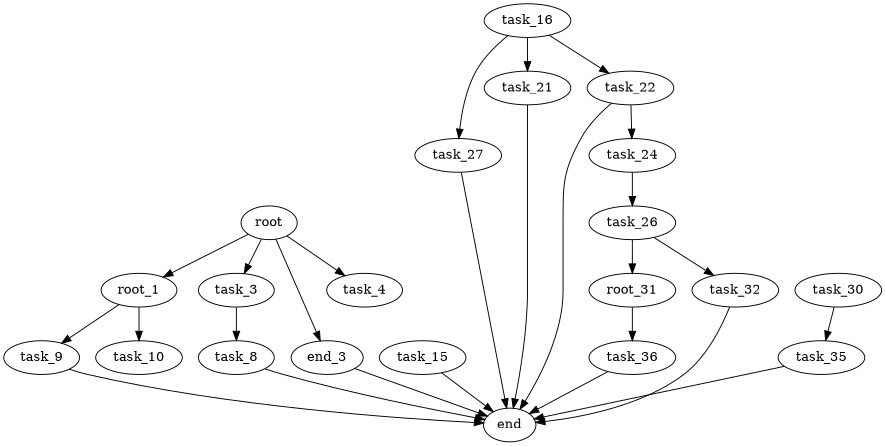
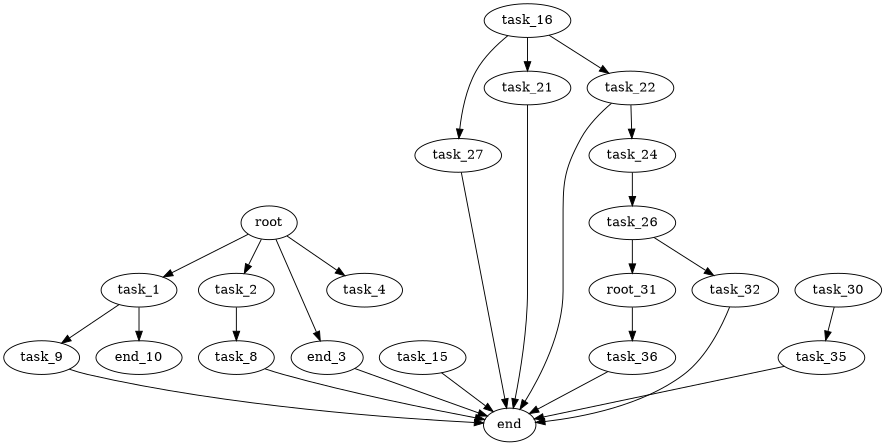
(139, 290) -> (139, 290)
(236, 290) -> (236, 290)
(139, 358) -> (139, 358)
